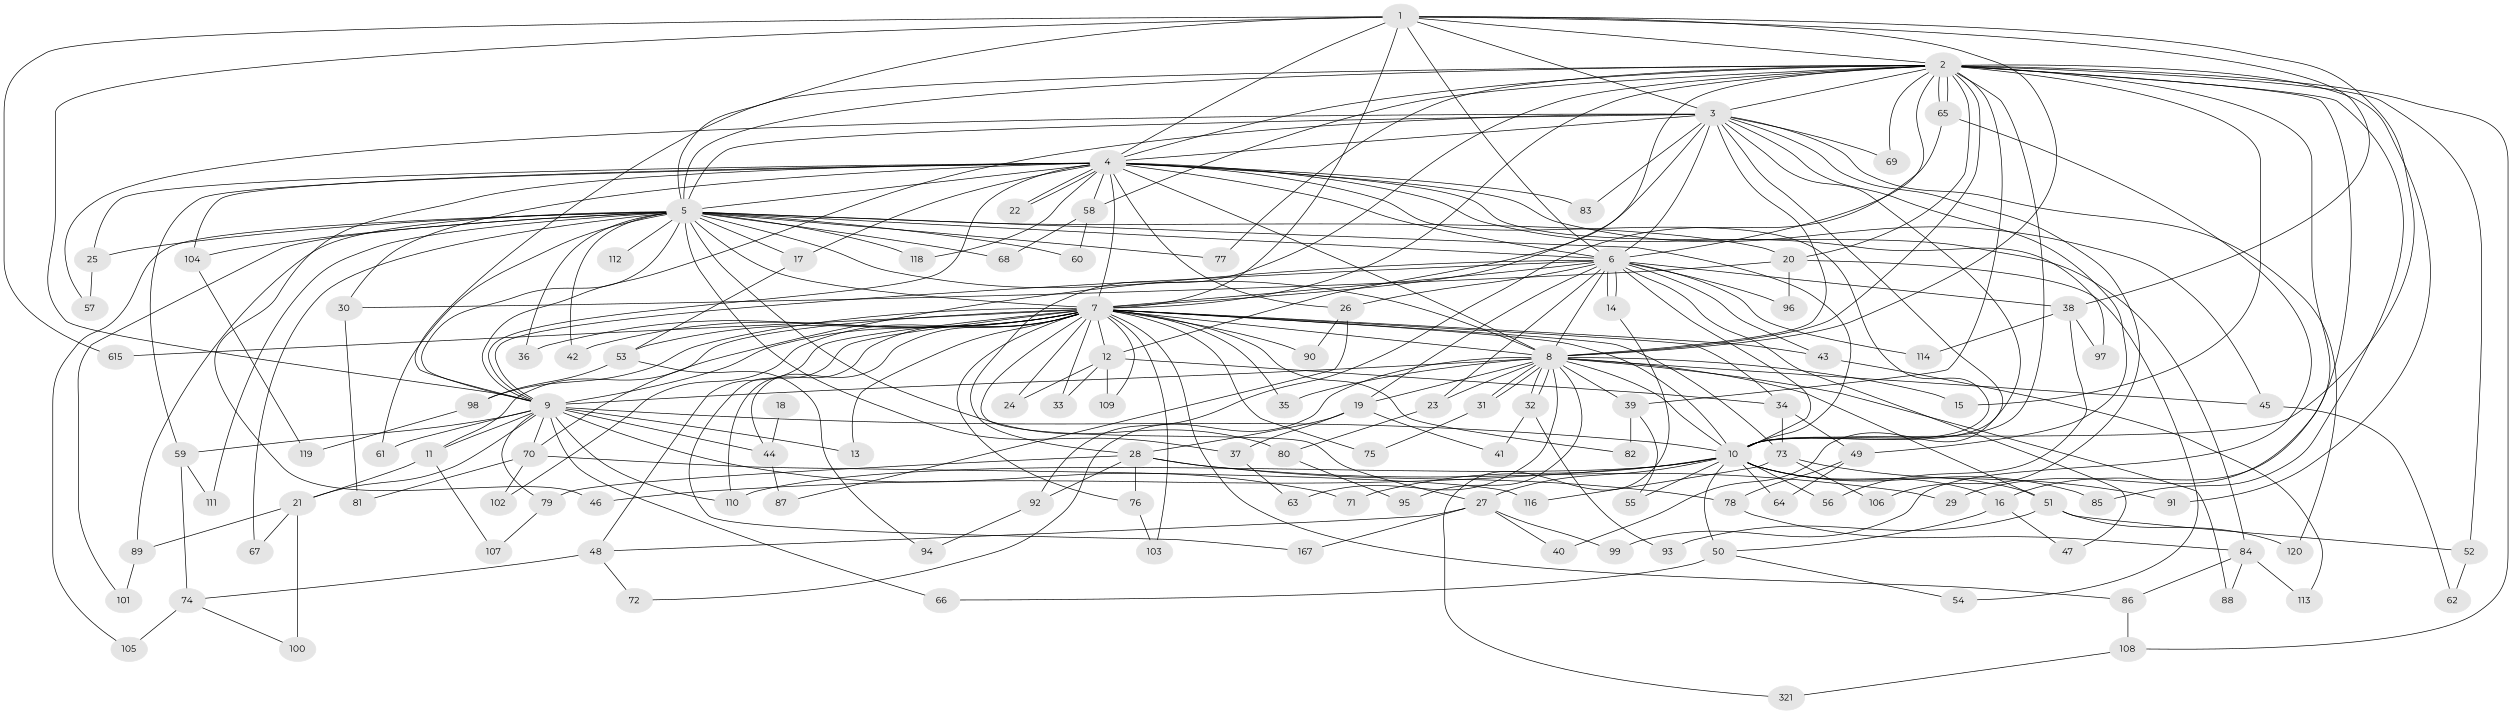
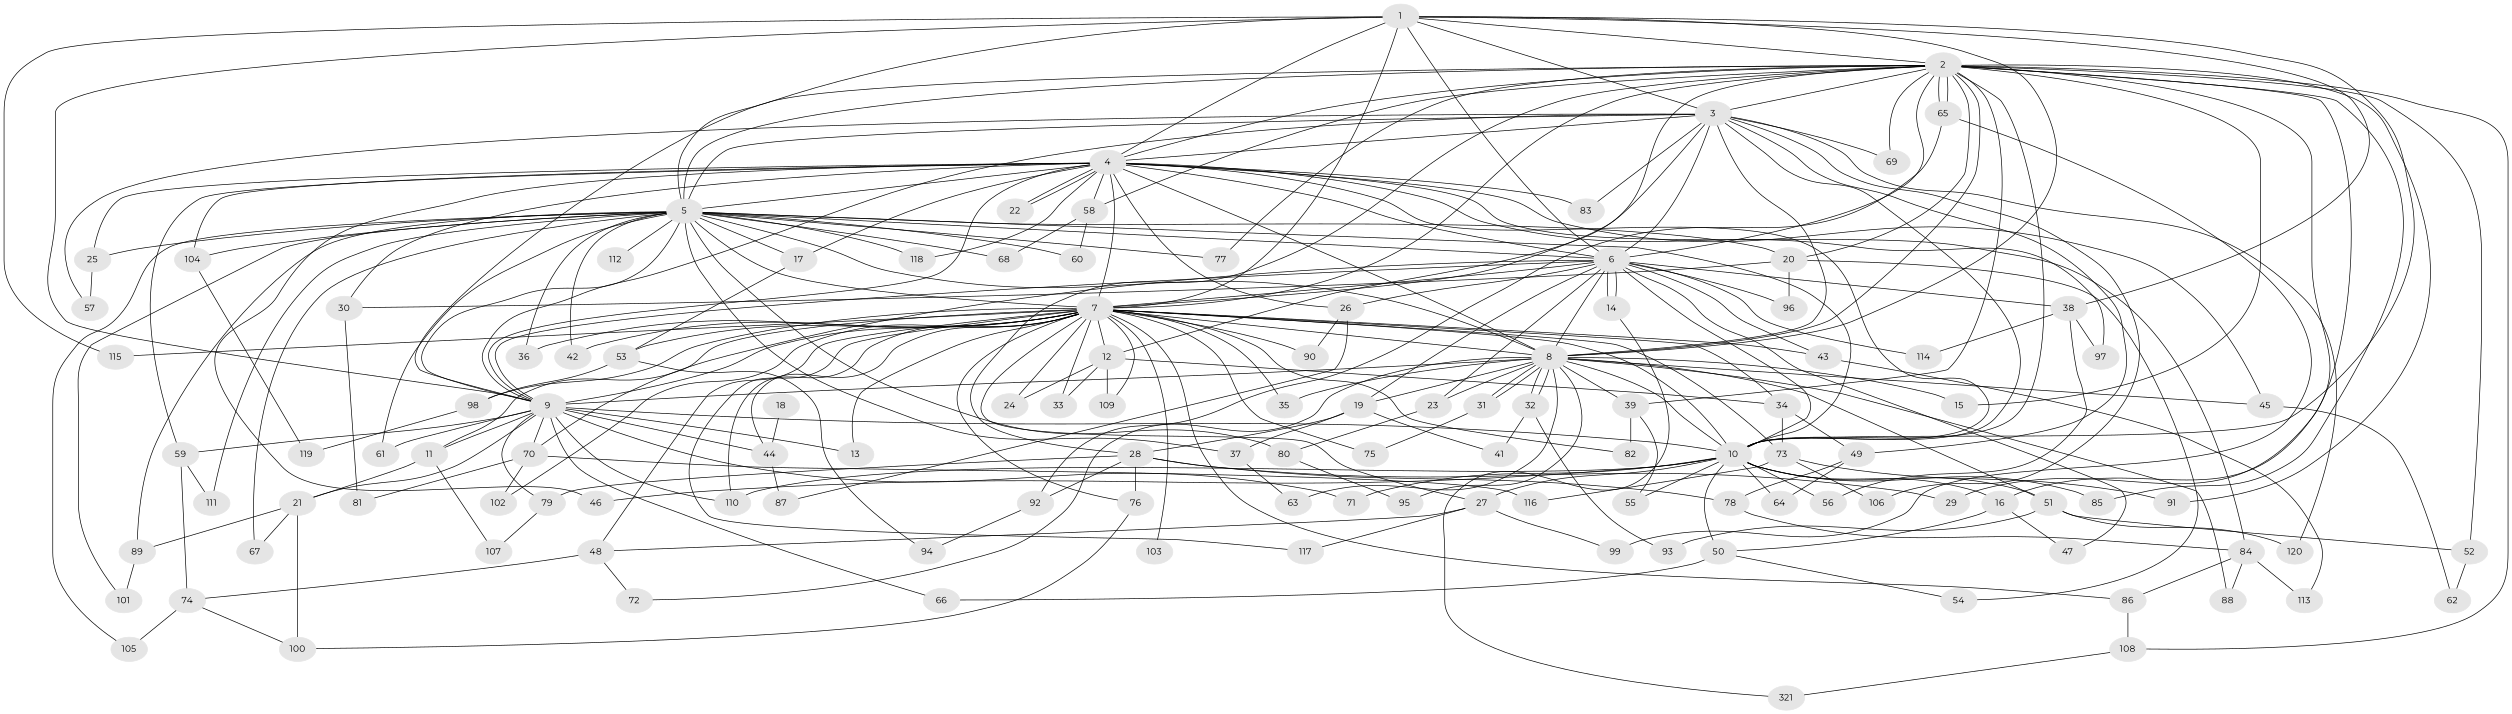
(116, 357) -> (116, 357)
(1144, 525) -> (739, 636)
(1305, 552) -> (1305, 552)
(1559, 552) -> none
